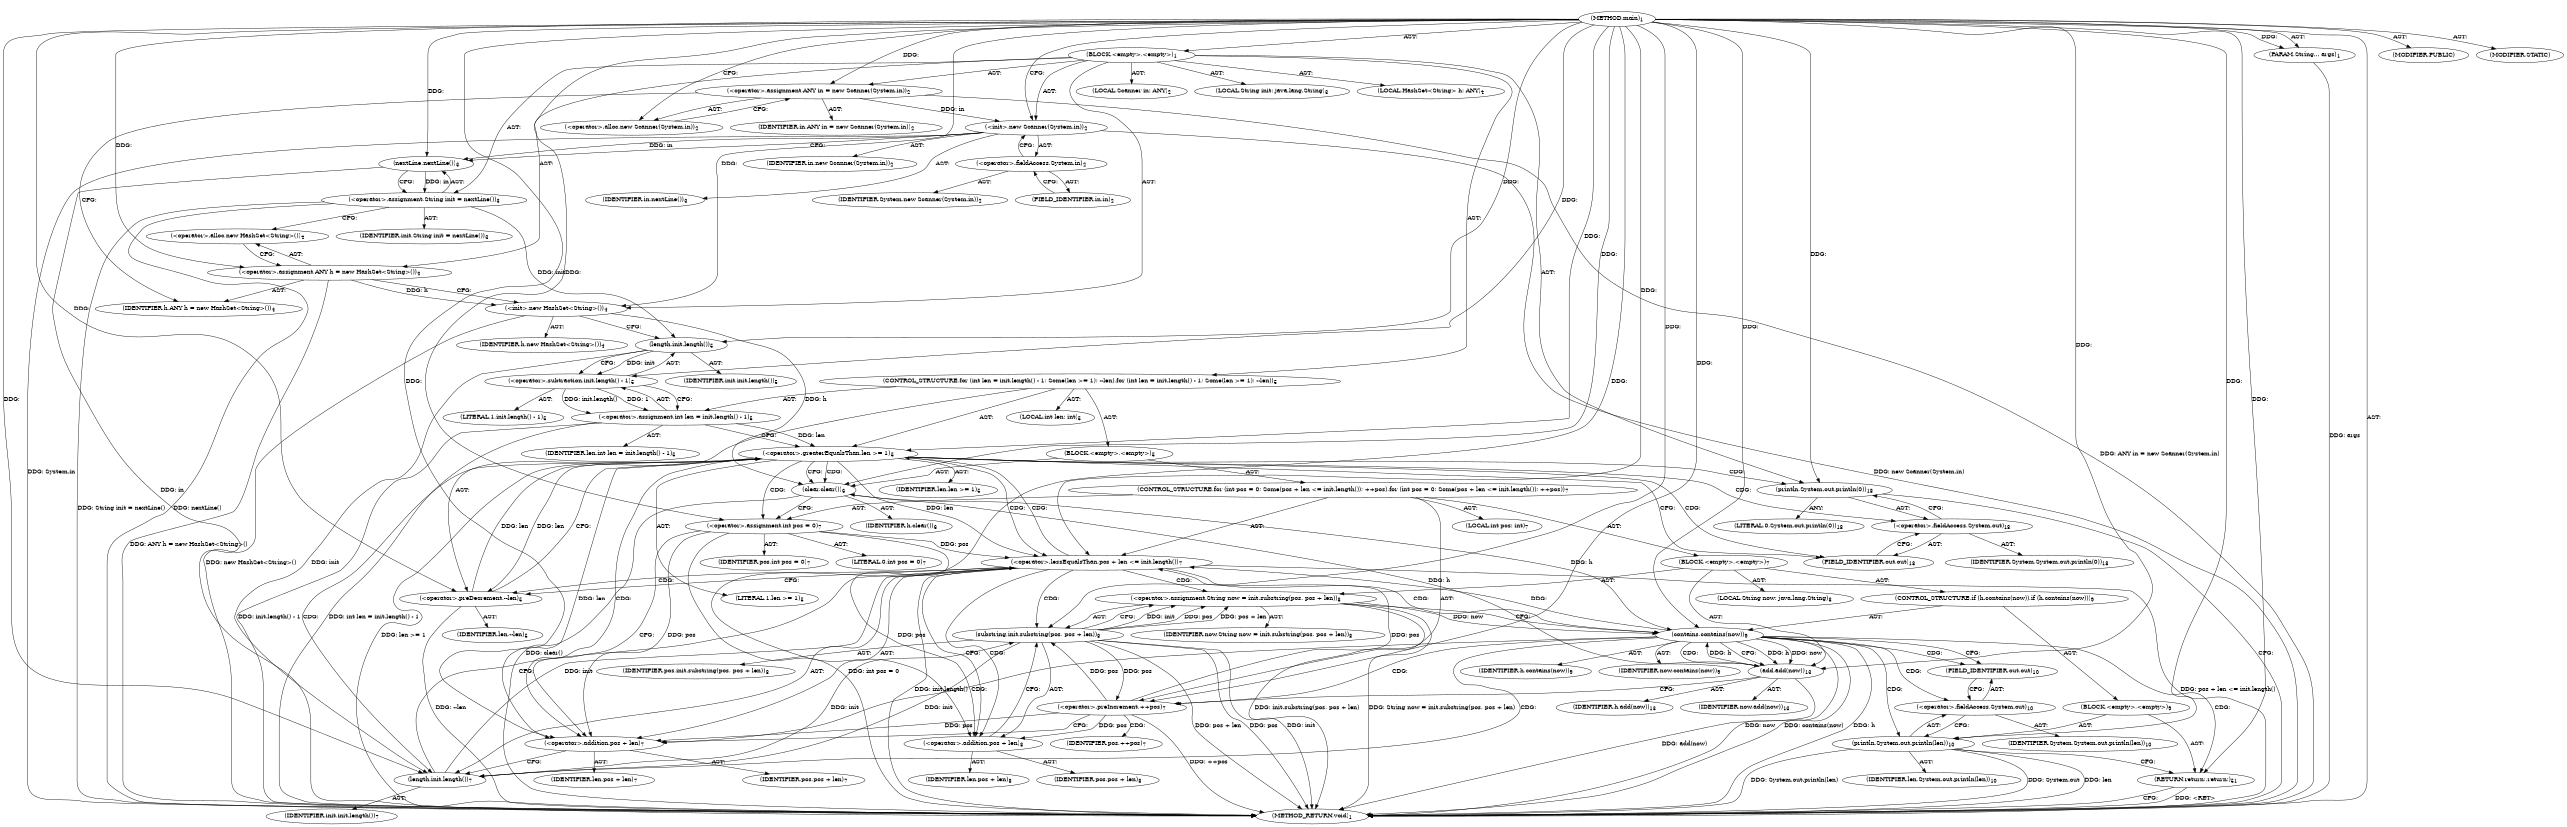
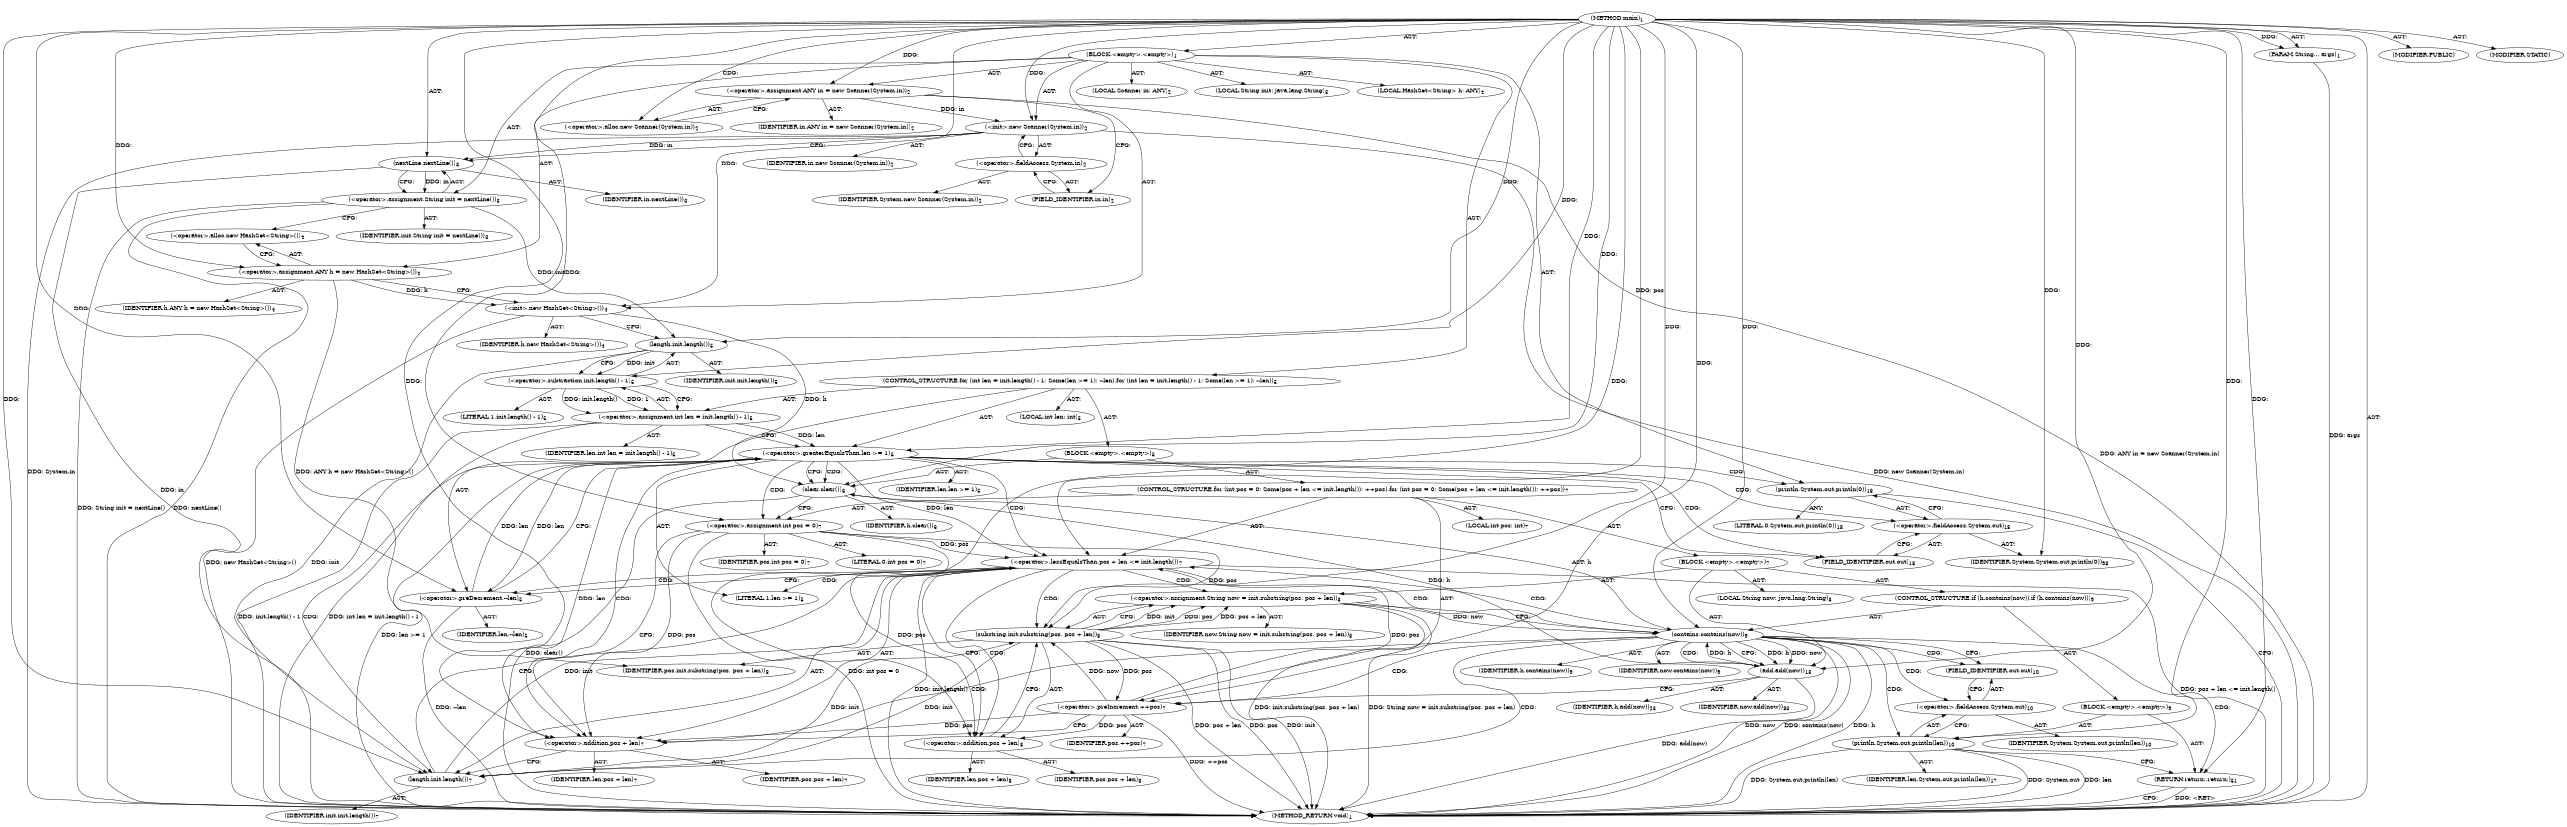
(731, 73) -> (731, 73)
(1038, 73) -> (1038, 73)
(437, 91) -> (437, 91)
(295, 109) -> (1059, 106)
(1810, 185) -> (2044, 107)
(859, 186) -> (532, 181)
(1650, 291) -> (1650, 291)
(1006, 479) -> (900, 572)
none -> (1121, 549)
(2105, 562) -> (2105, 562)
(1582, 563) -> (1582, 563)
(1540, 599) -> (1540, 599)
(1104, 671) -> (1104, 671)
(1653, 707) -> (1653, 707)
(1786, 707) -> (1786, 707)
(1139, 726) -> (1139, 726)
(1994, 780) -> (1994, 780)
(253, 802) -> (395, 534)
